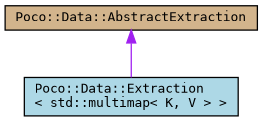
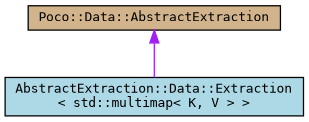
(131, 97) -> (154, 97)
